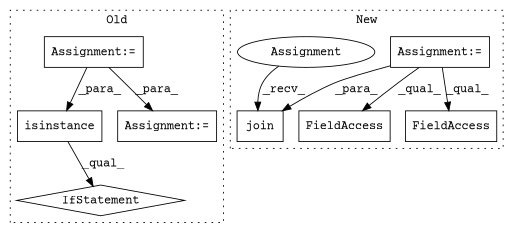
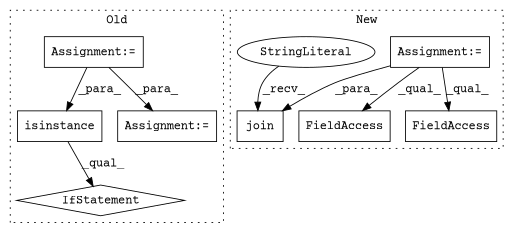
(306, 52) -> (306, 52)
